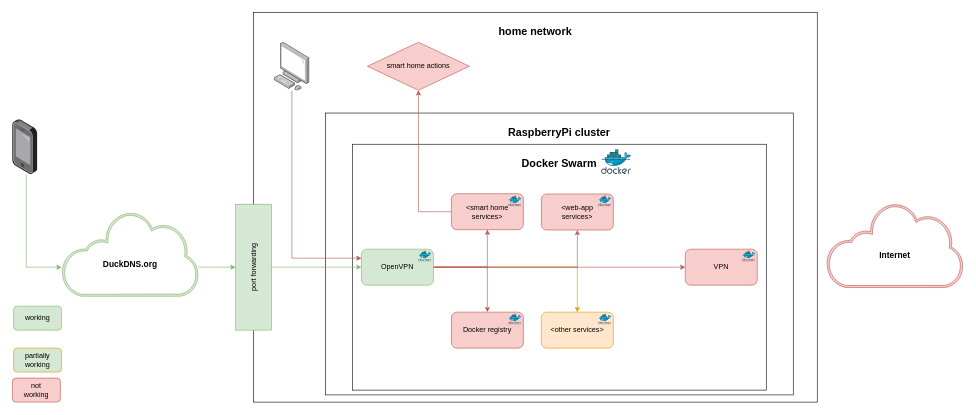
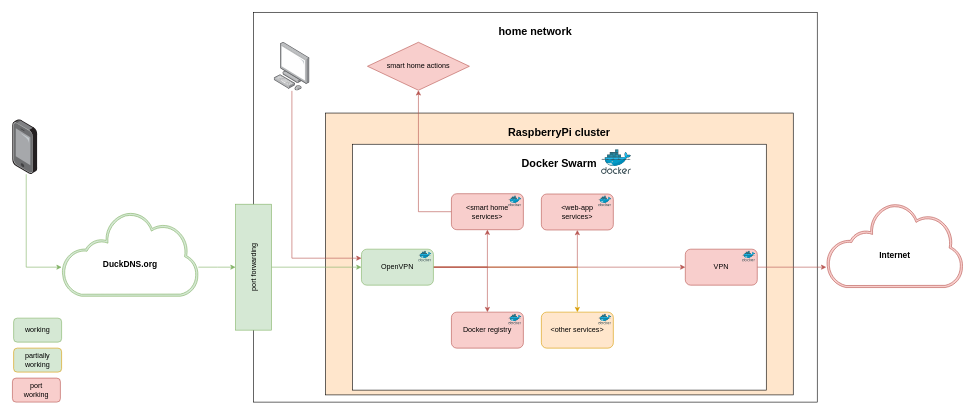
(560, 122) -> (560, 122)
none -> (779, 267)
(38, 318) -> (38, 330)
(36, 390) -> (36, 390)
